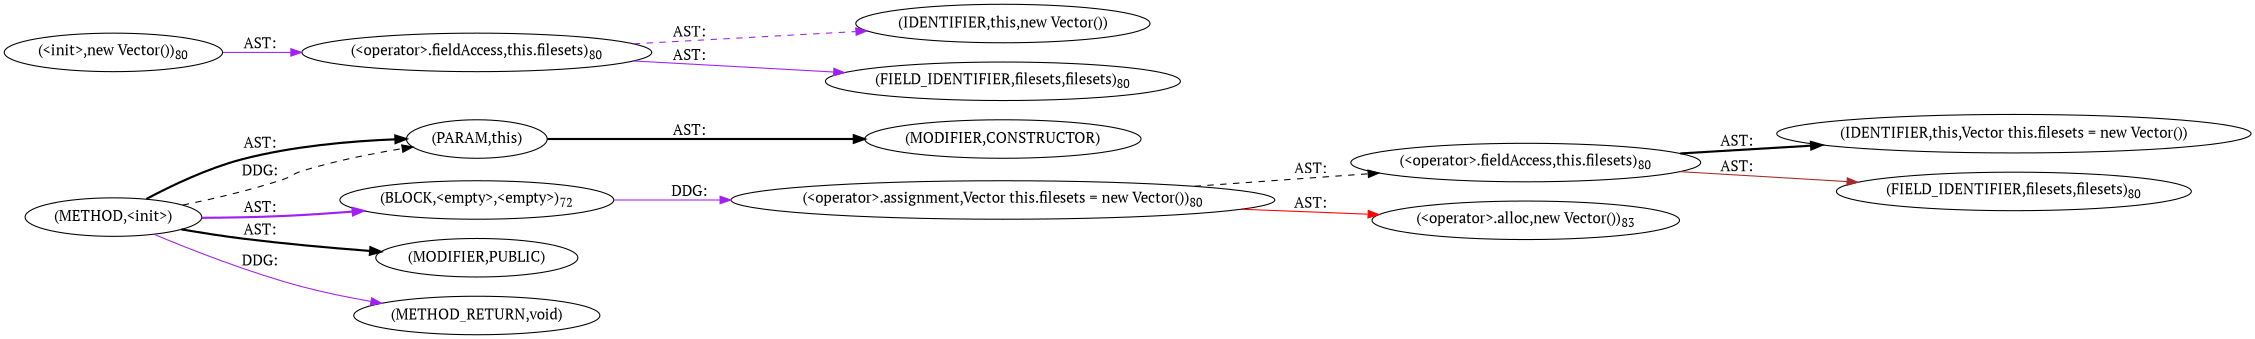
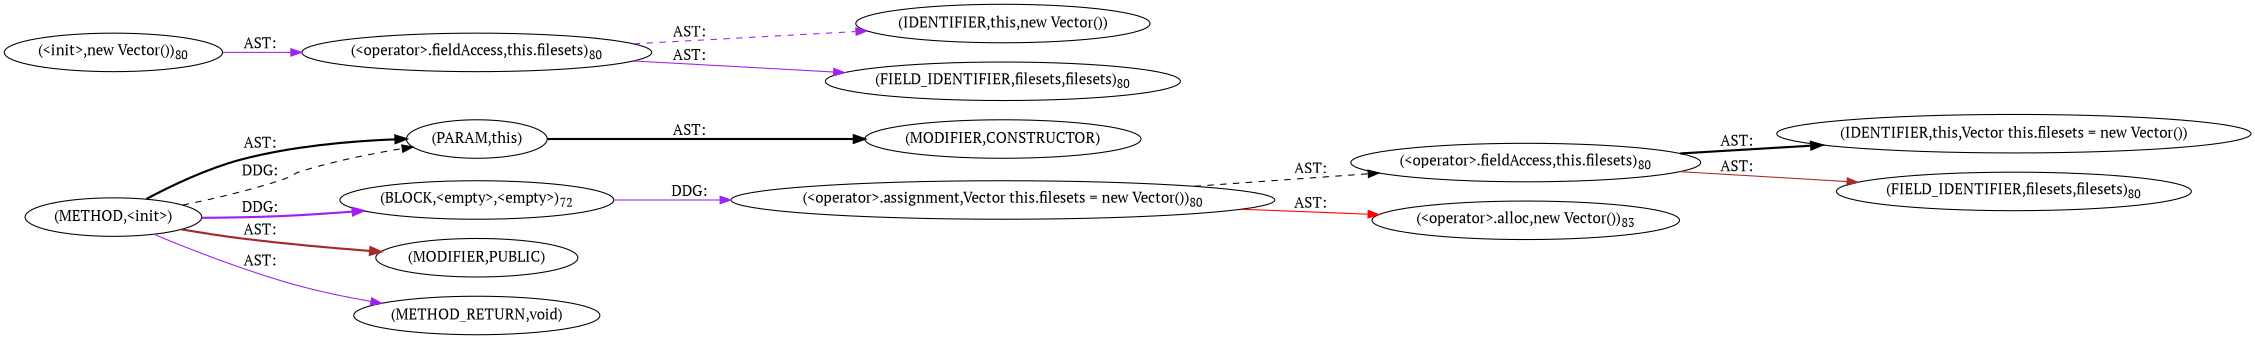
(262, 208) -> (262, 208)
(275, 242) -> (275, 242)
(262, 261) -> (262, 261)
